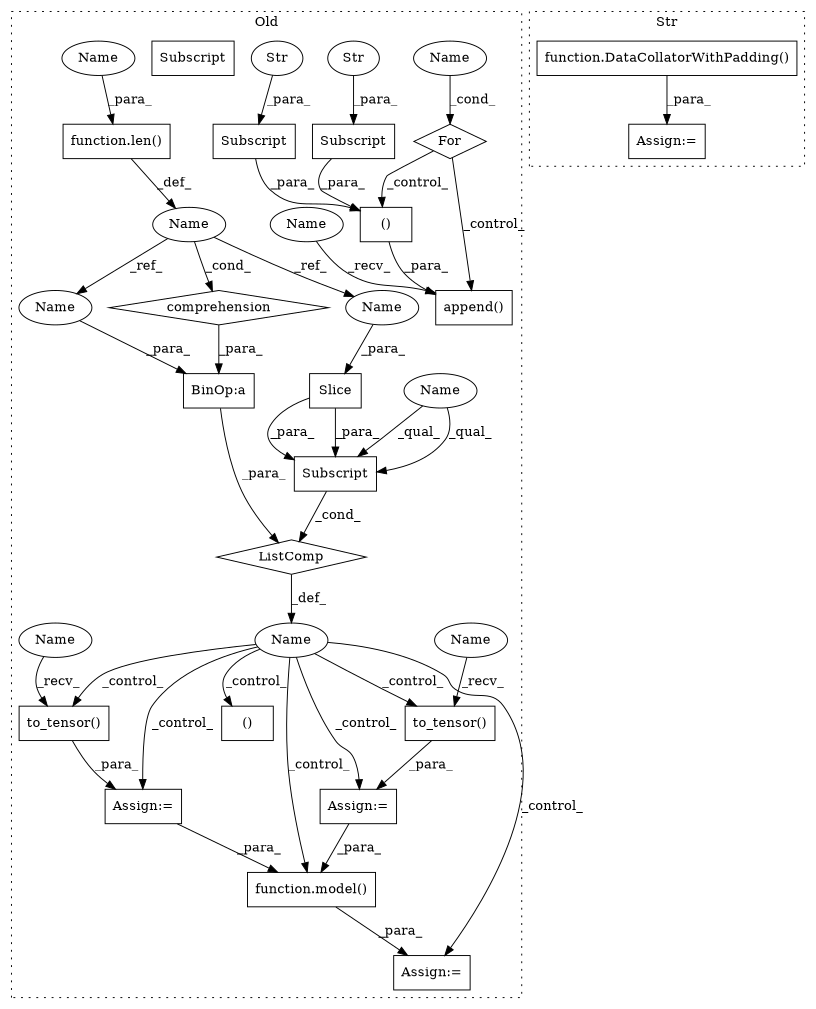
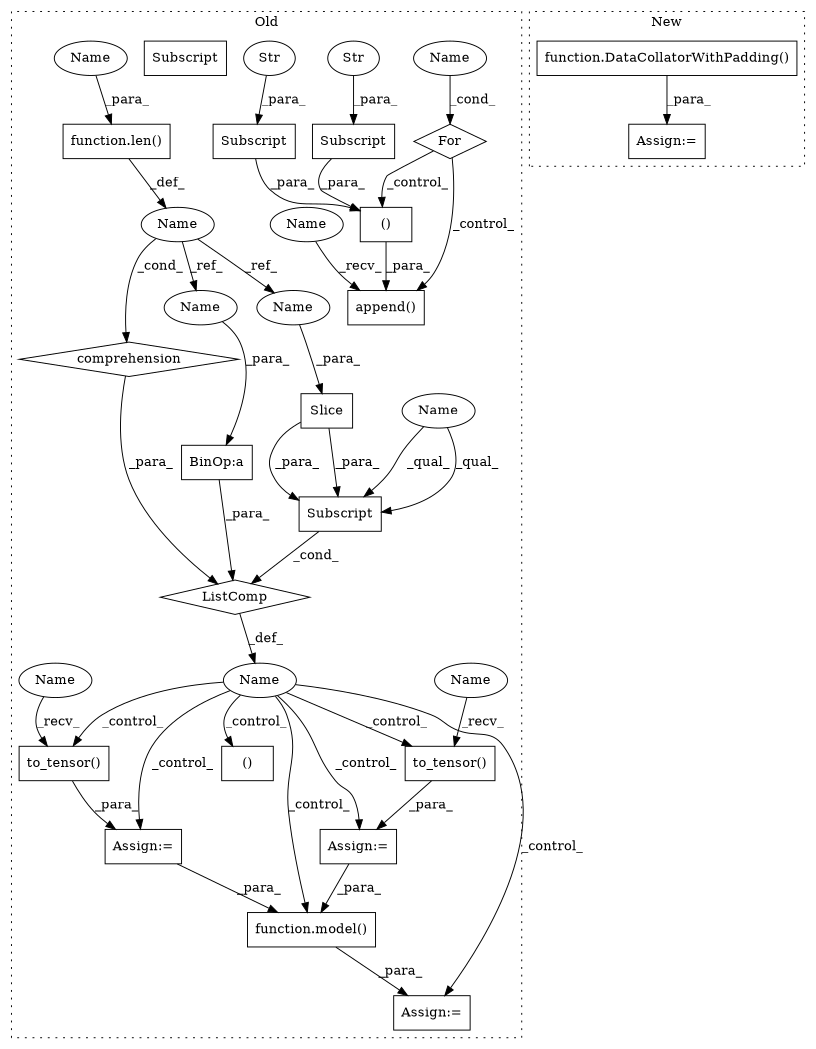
(667, 22) -> (667, 22)
(219, 344) -> (134, 491)
